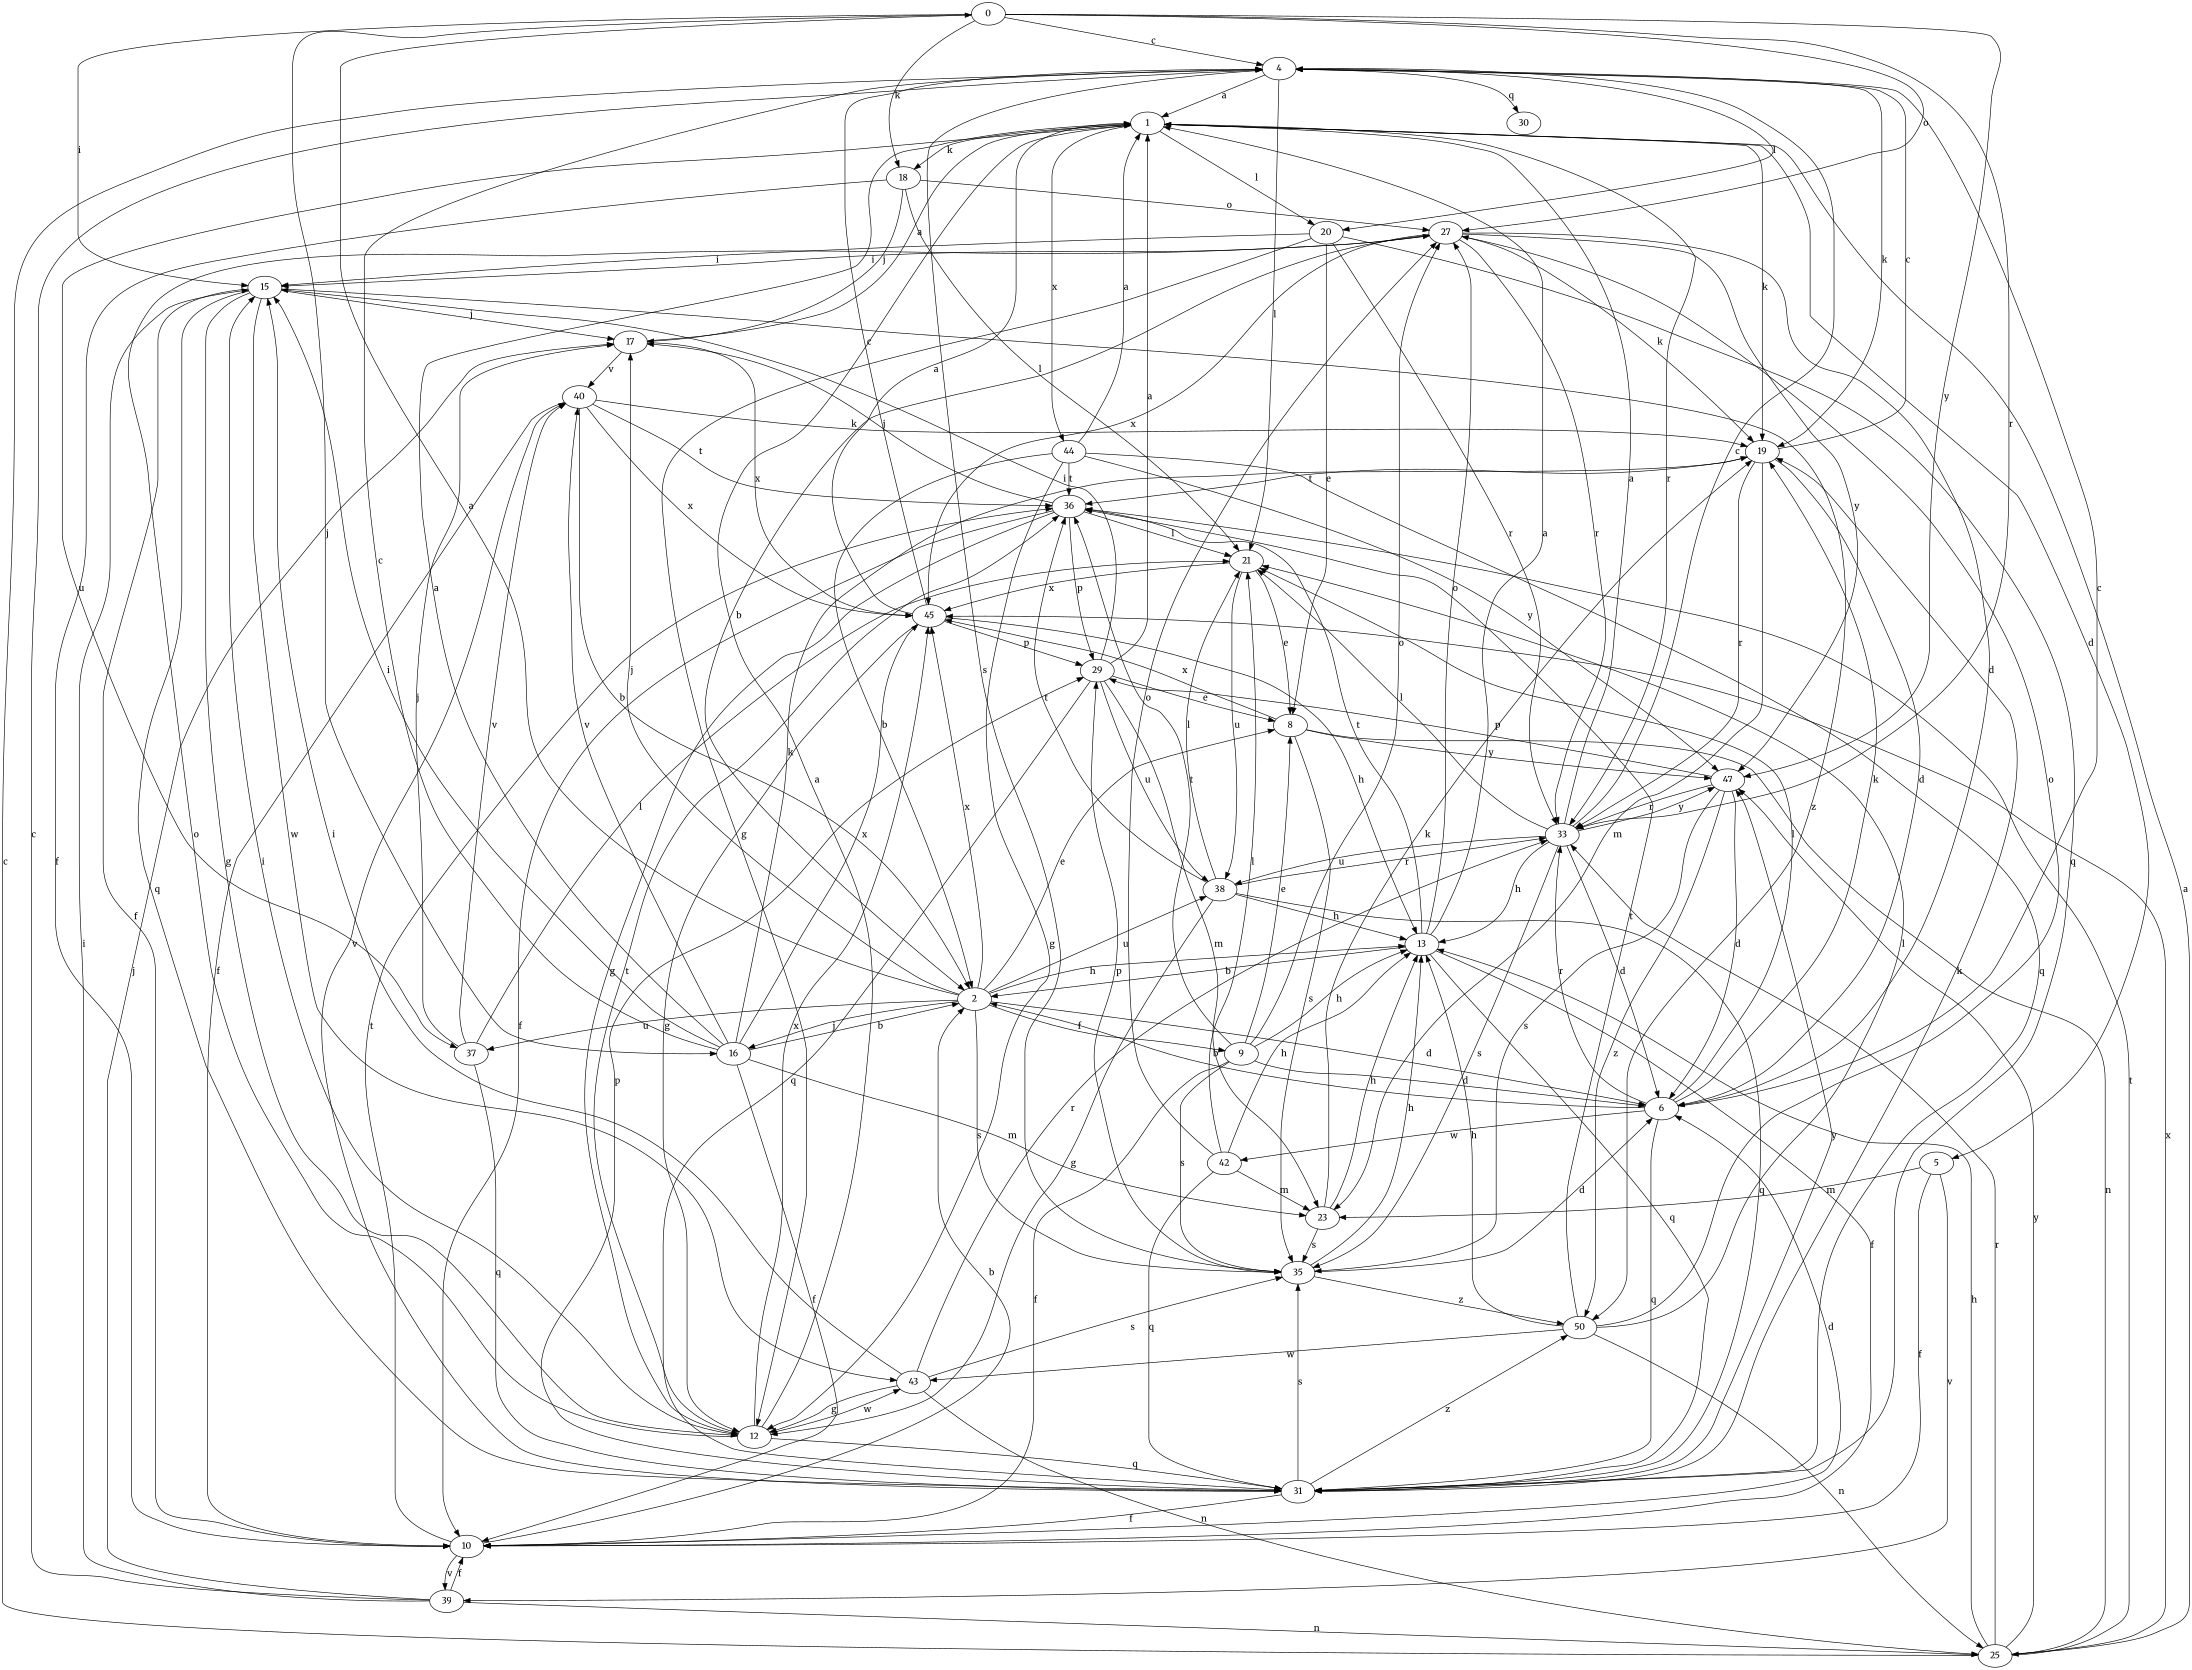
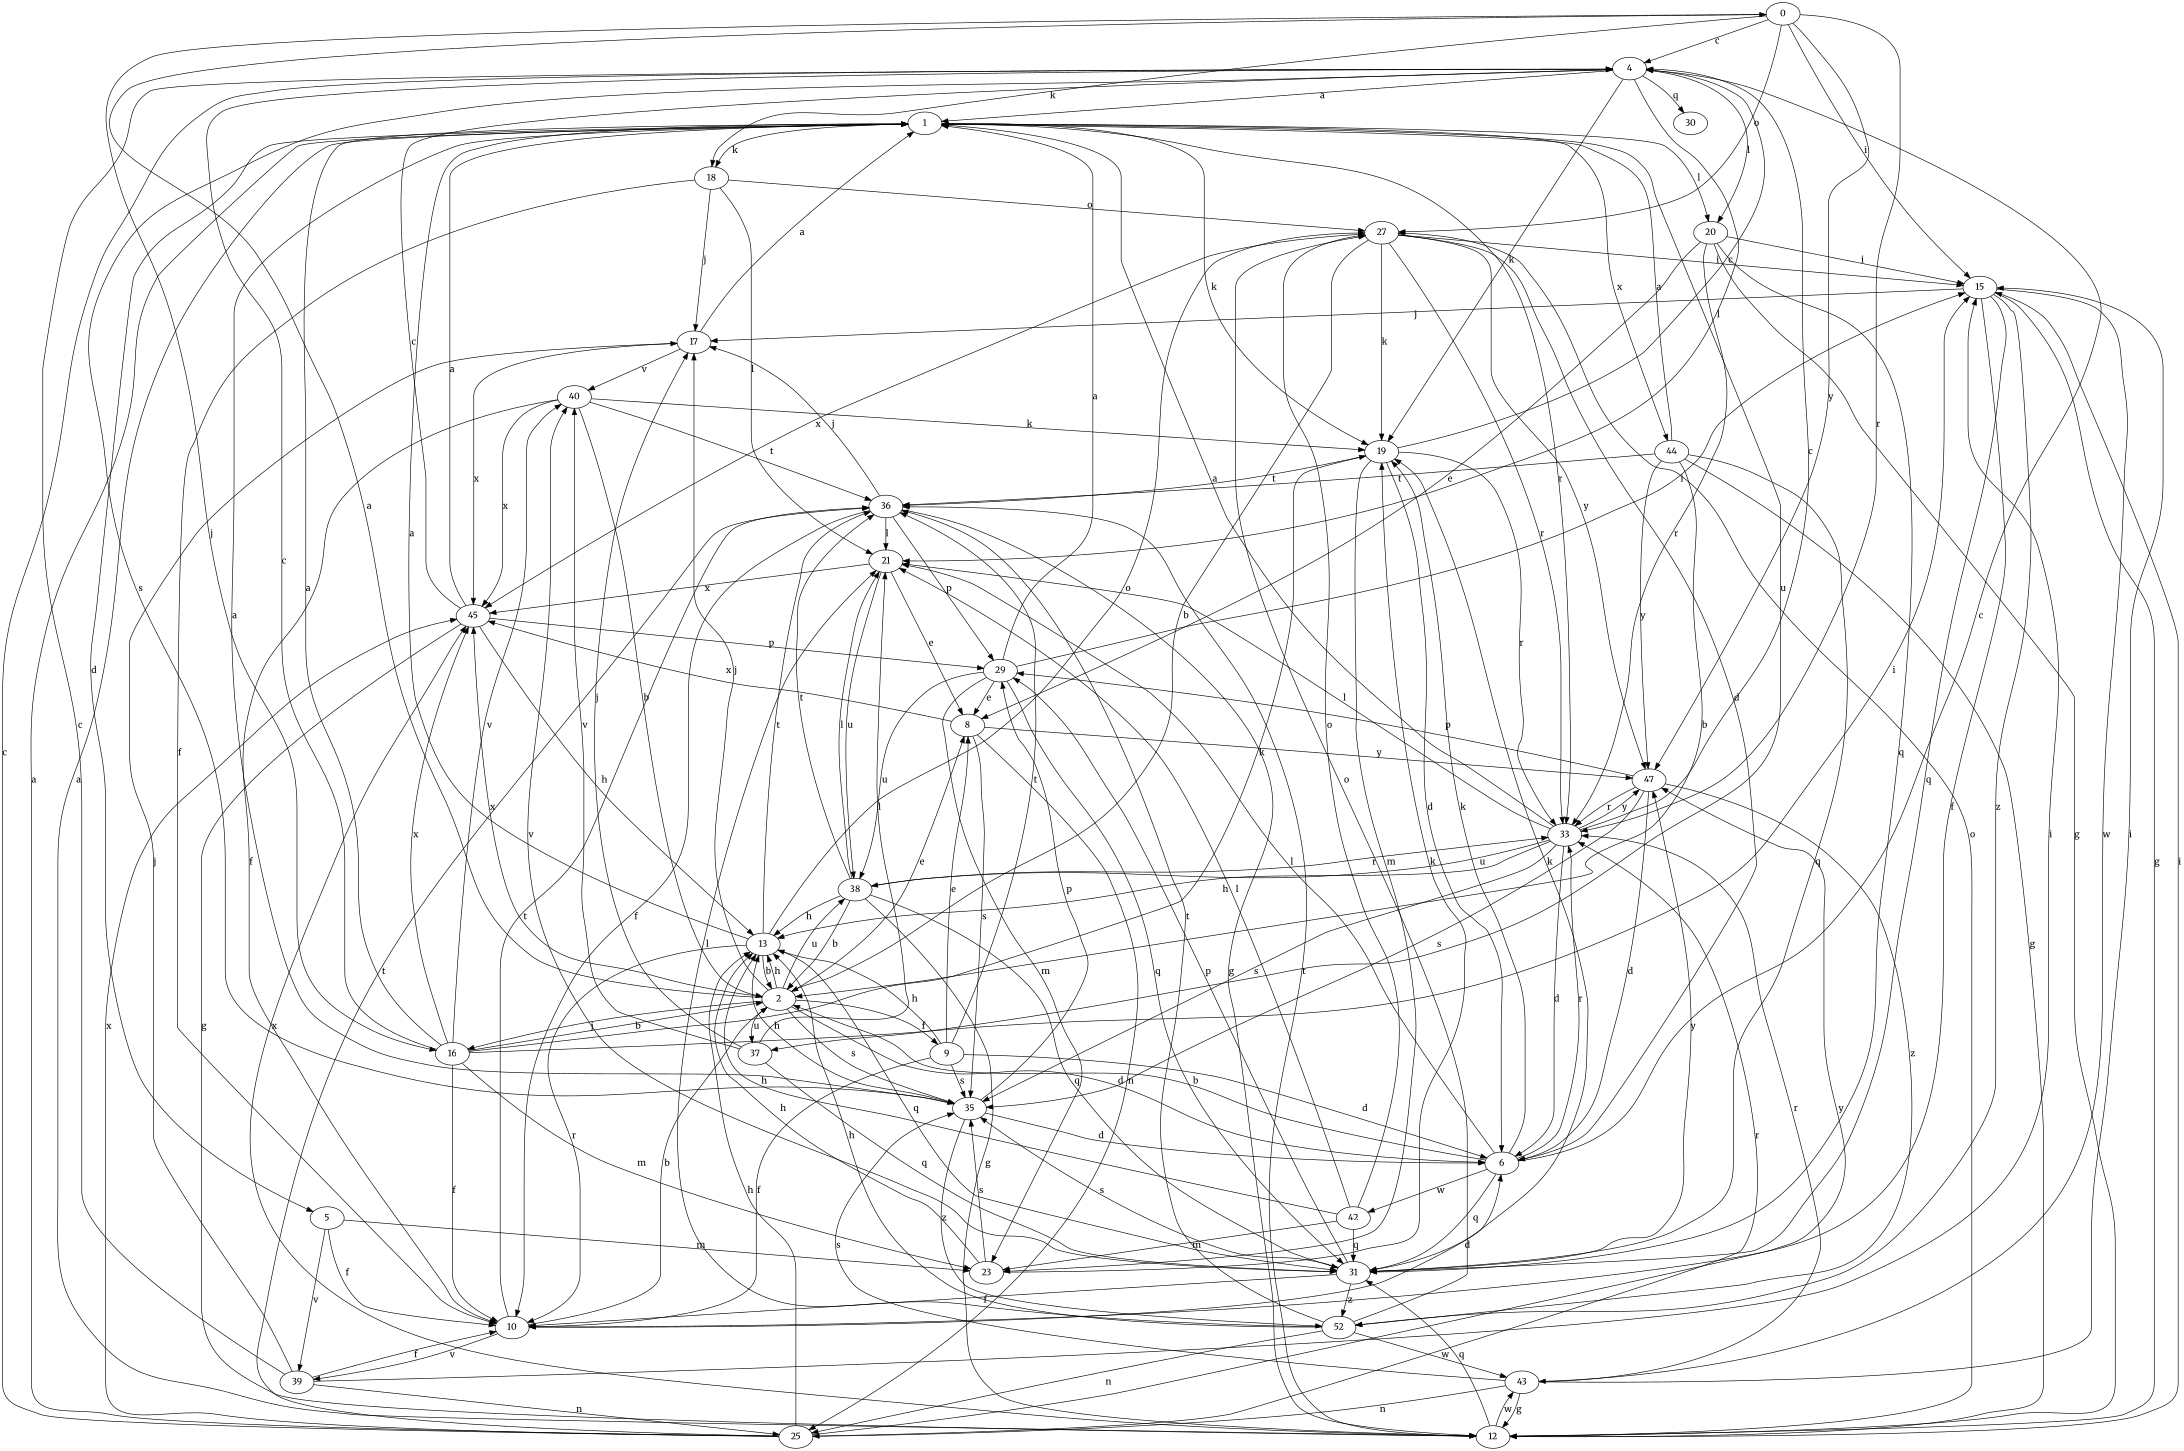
(1399, 660) -> none
none -> (234, 684)
none -> (825, 946)
(1872, 1245) -> (574, 1136)
(1580, 1328) -> (1339, 1328)
